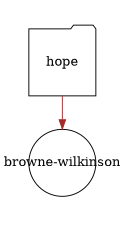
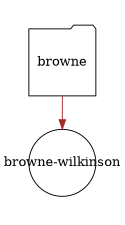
(62, 62) -> (62, 62)
